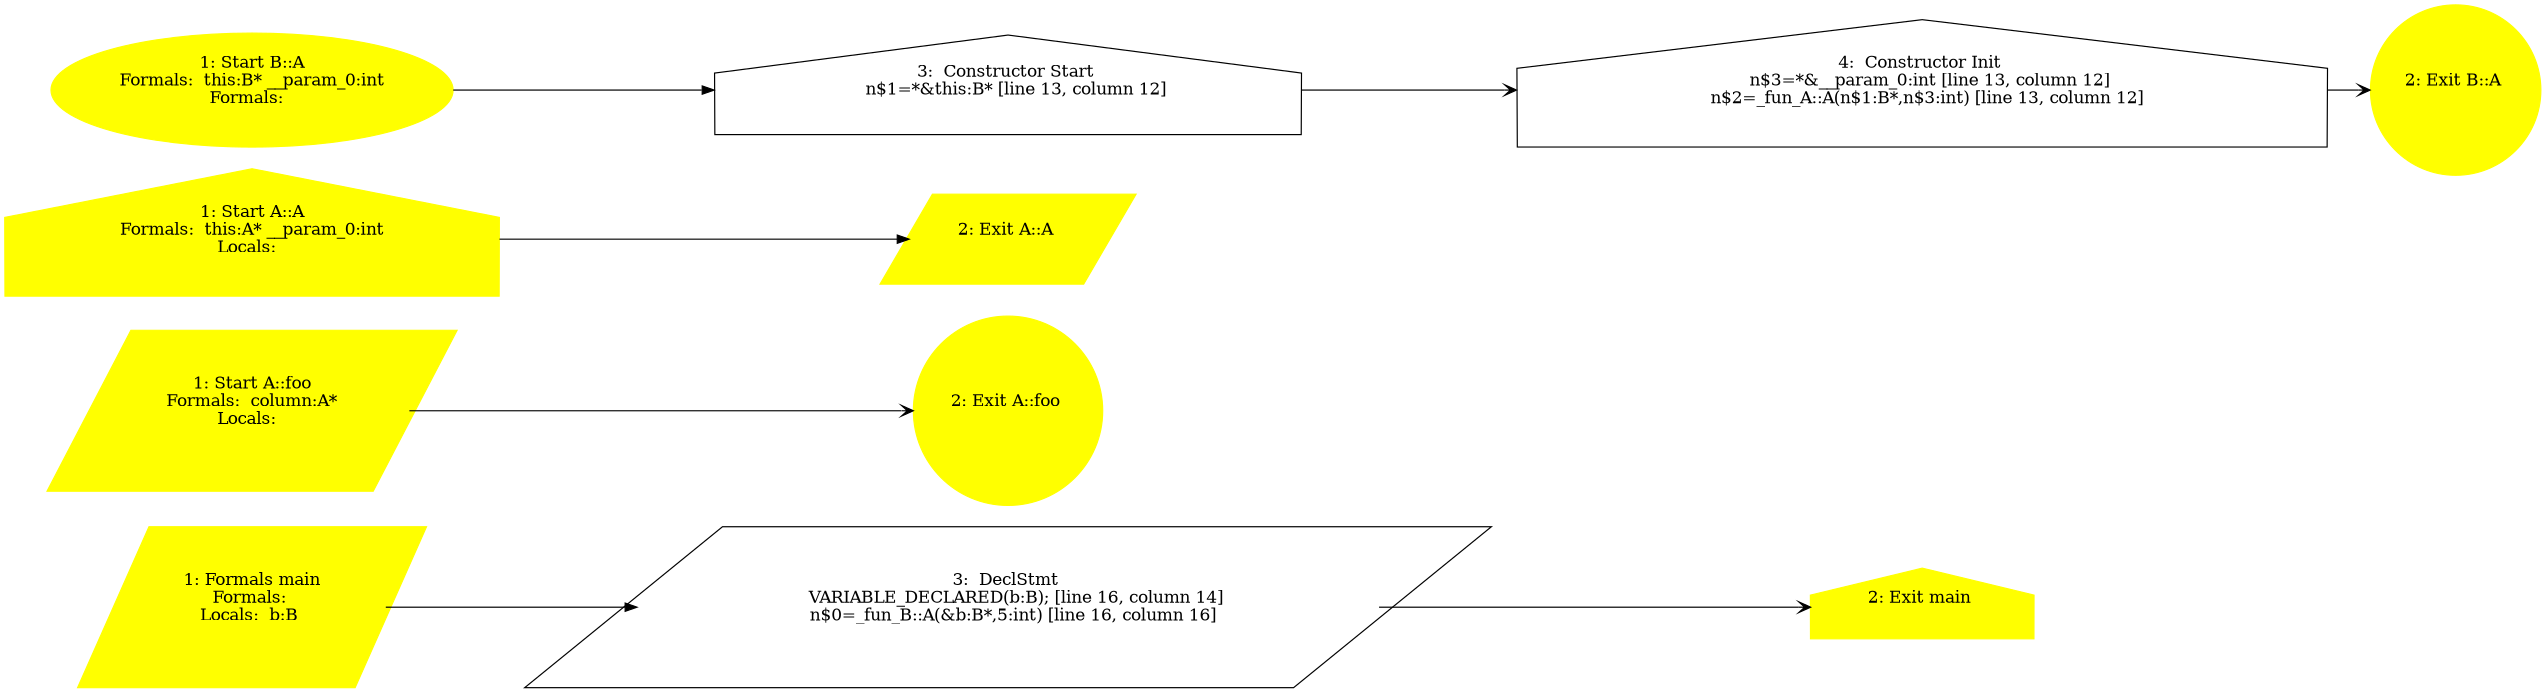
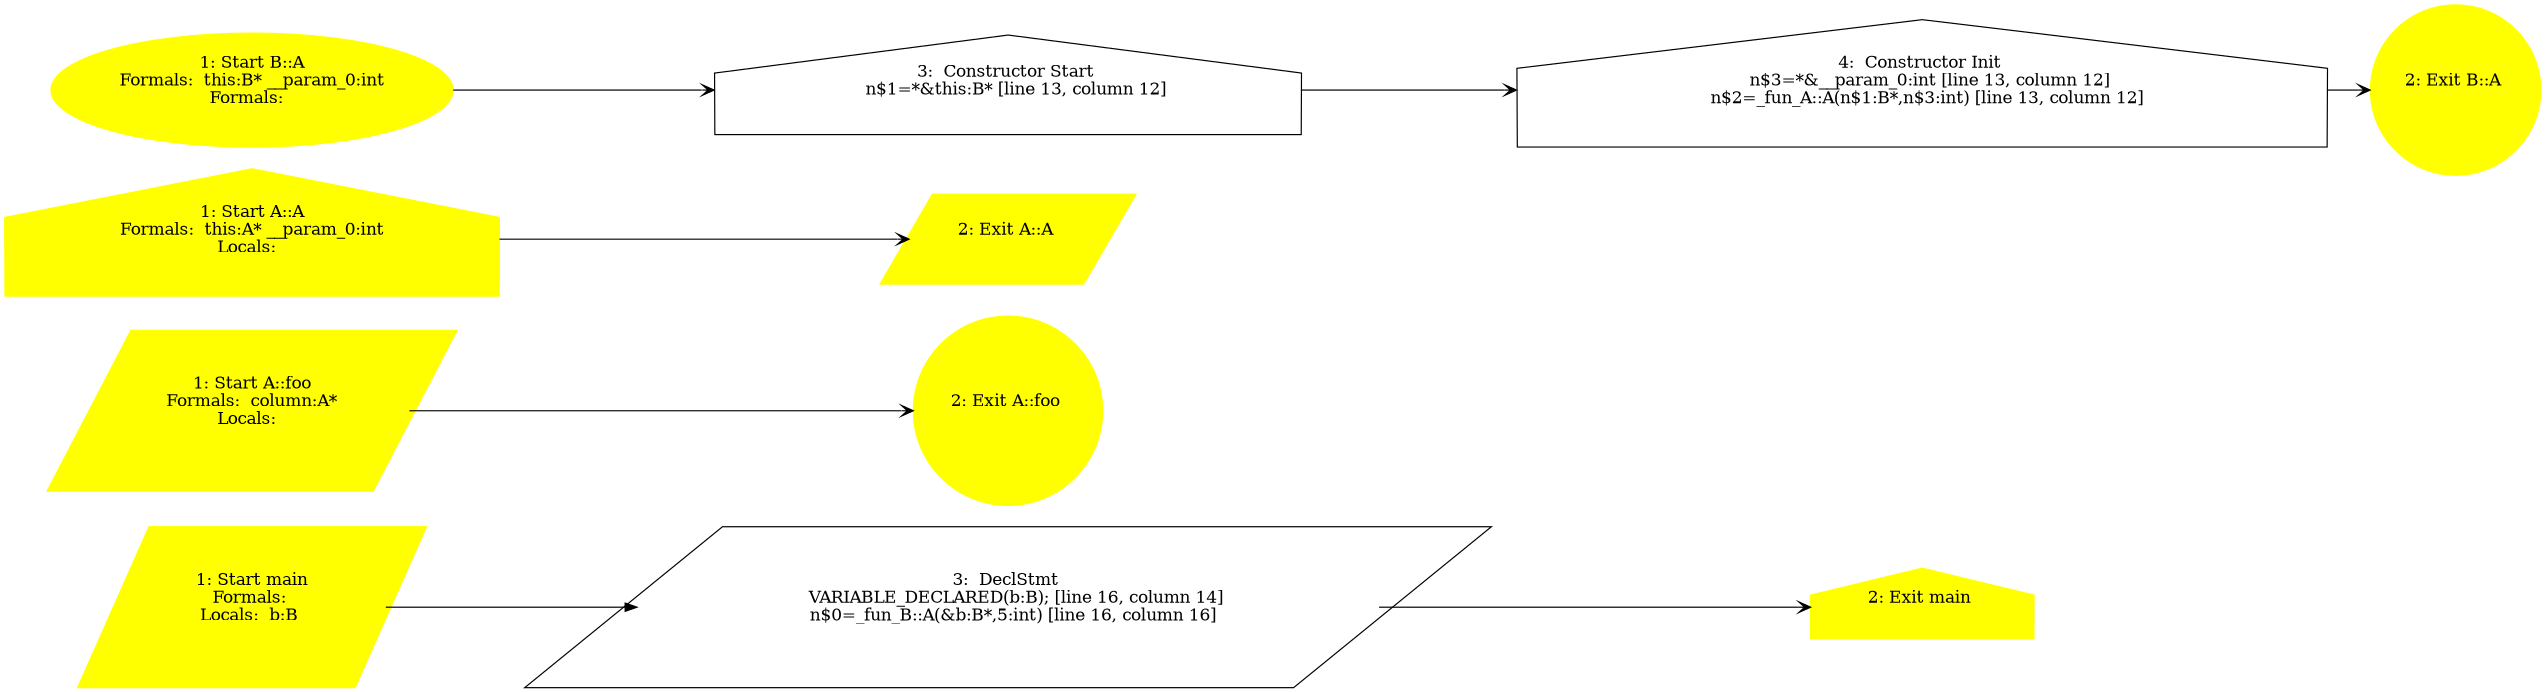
(577, 90) -> (577, 90)
(698, 239) -> (698, 239)
(252, 607) -> (252, 607)
